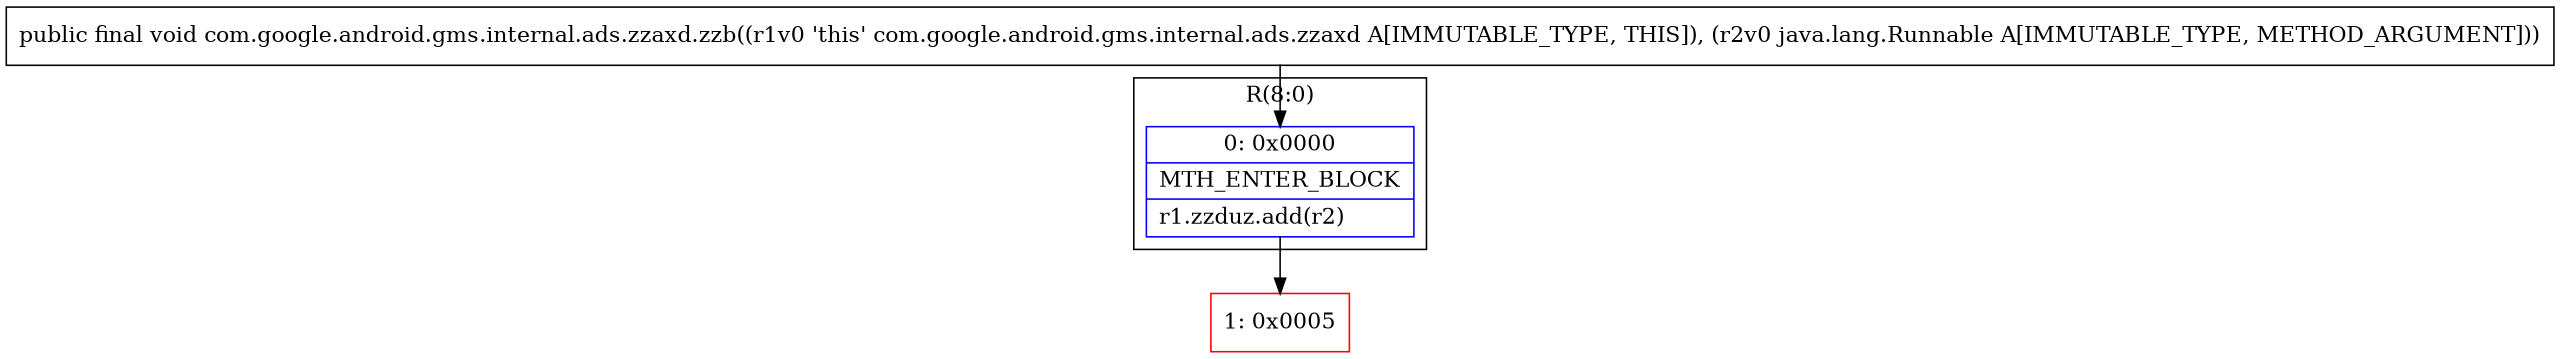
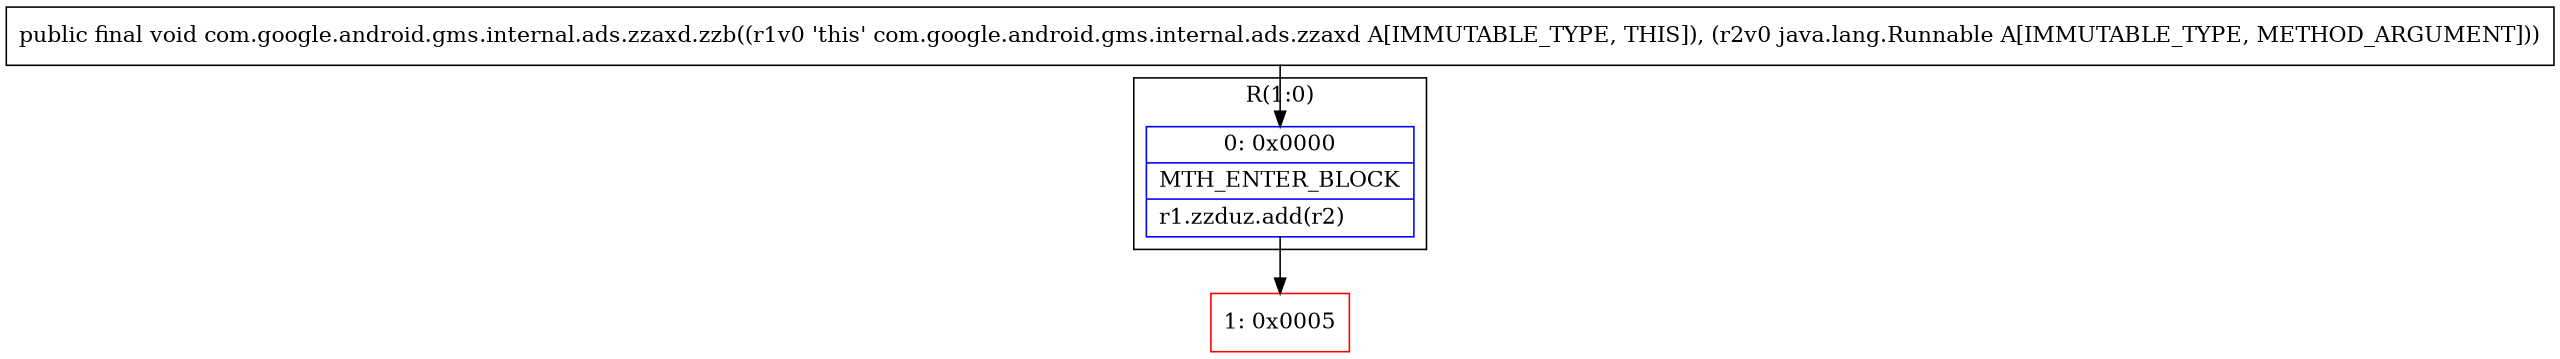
(1280, 96) -> (1280, 96)
